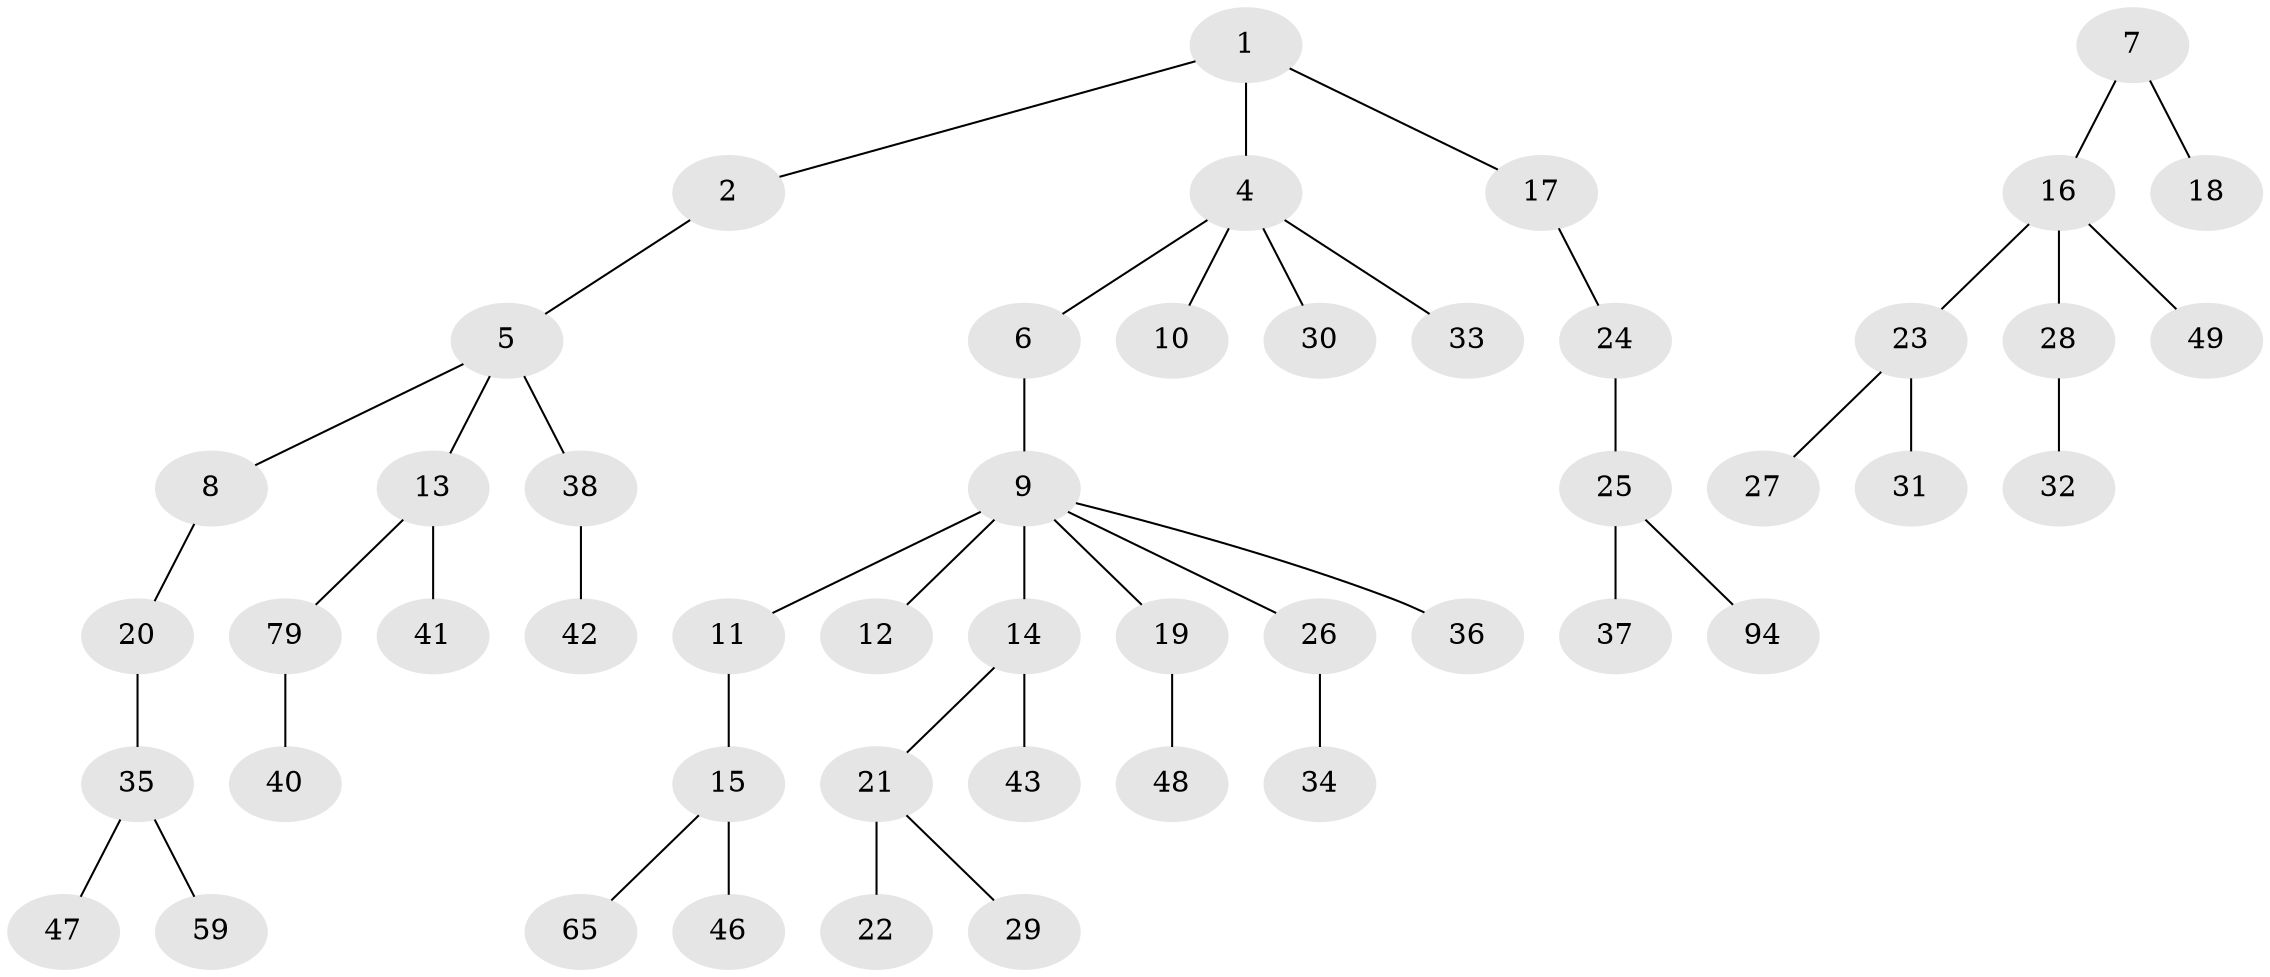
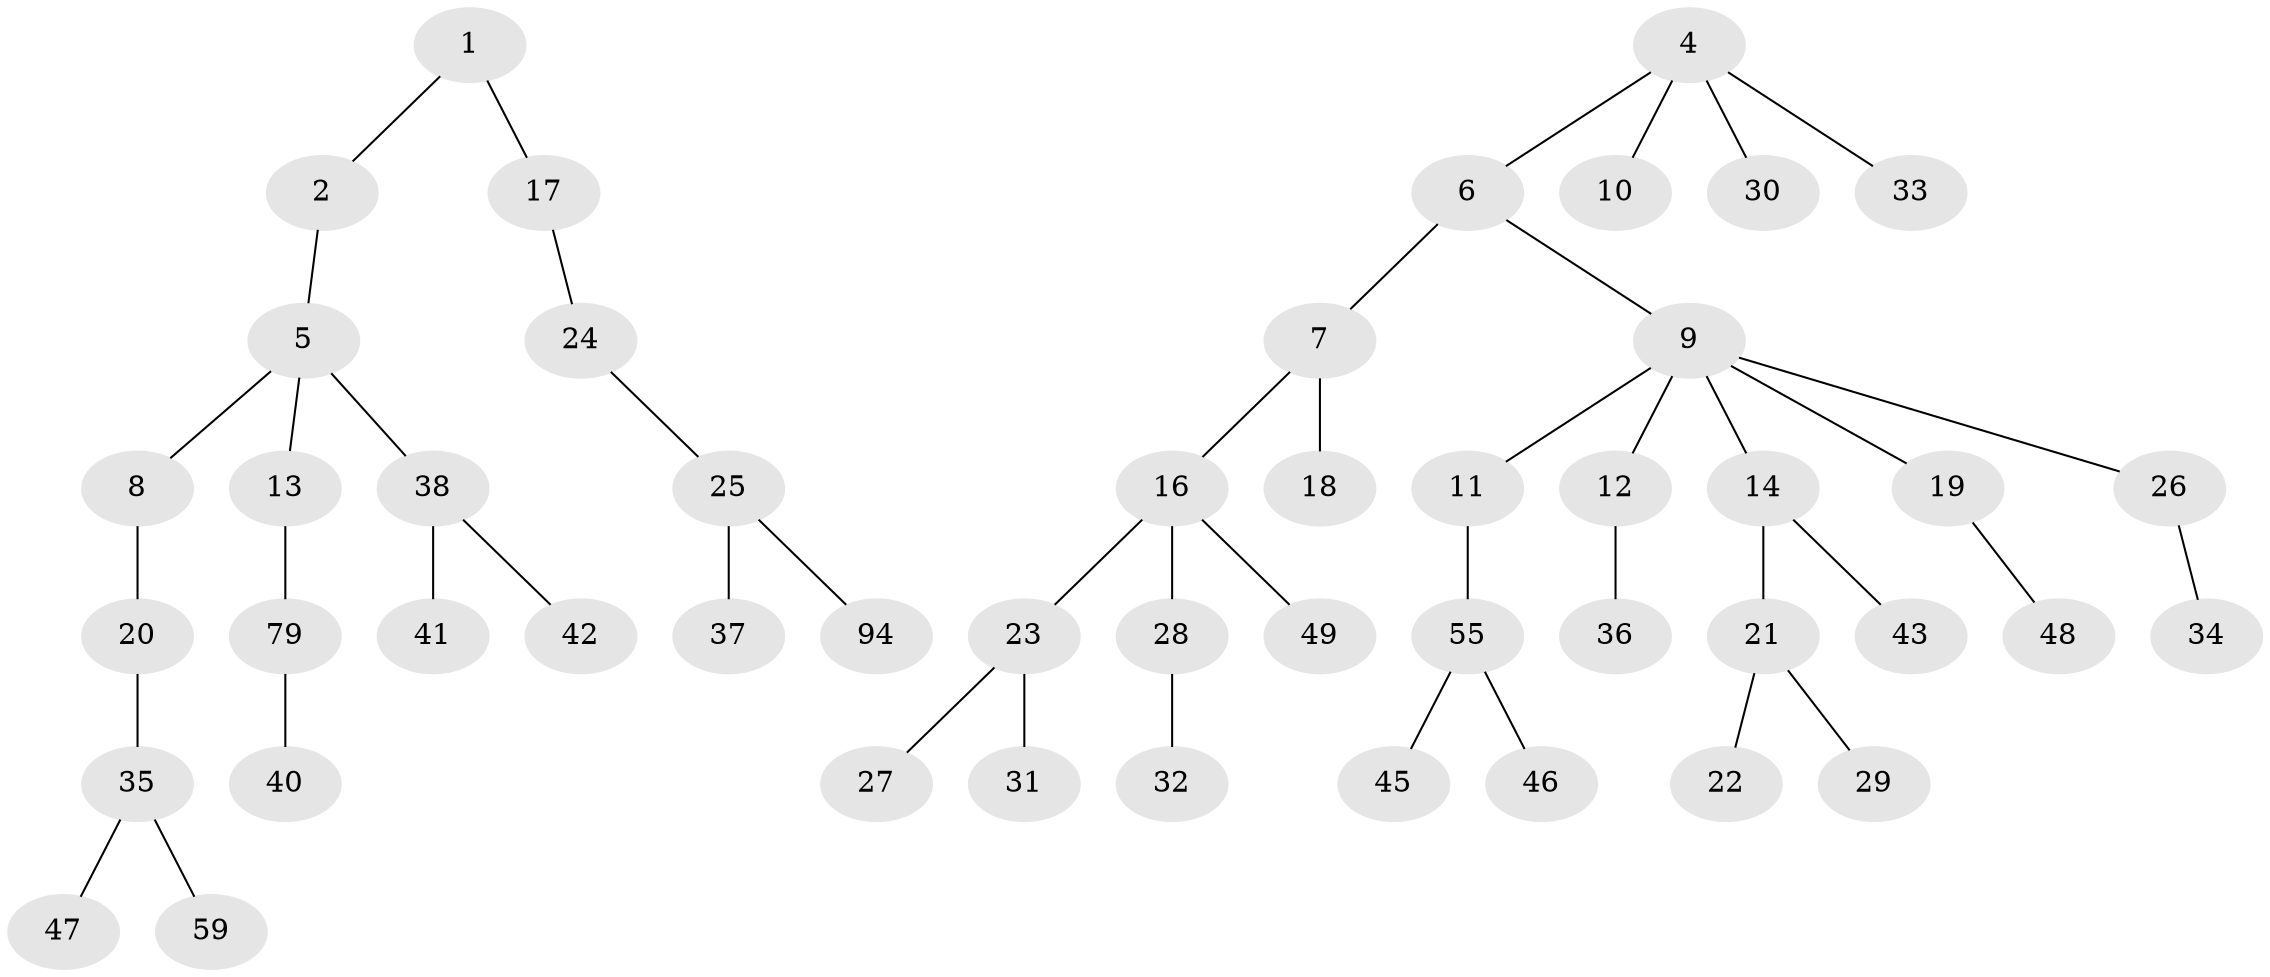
(1246, 119) -> none
none -> (1394, 267)
(1252, 552) -> (1616, 563)
(433, 563) -> (433, 563)
(729, 784) -> (1468, 636)
(581, 932) -> (1394, 784)
